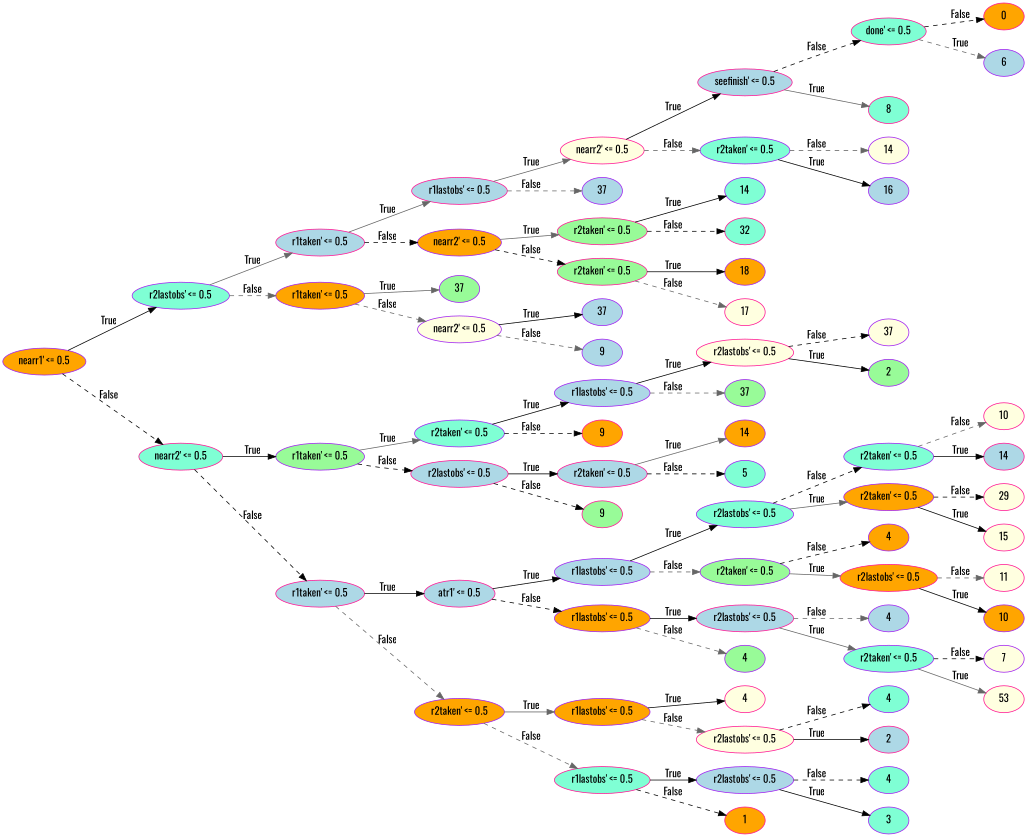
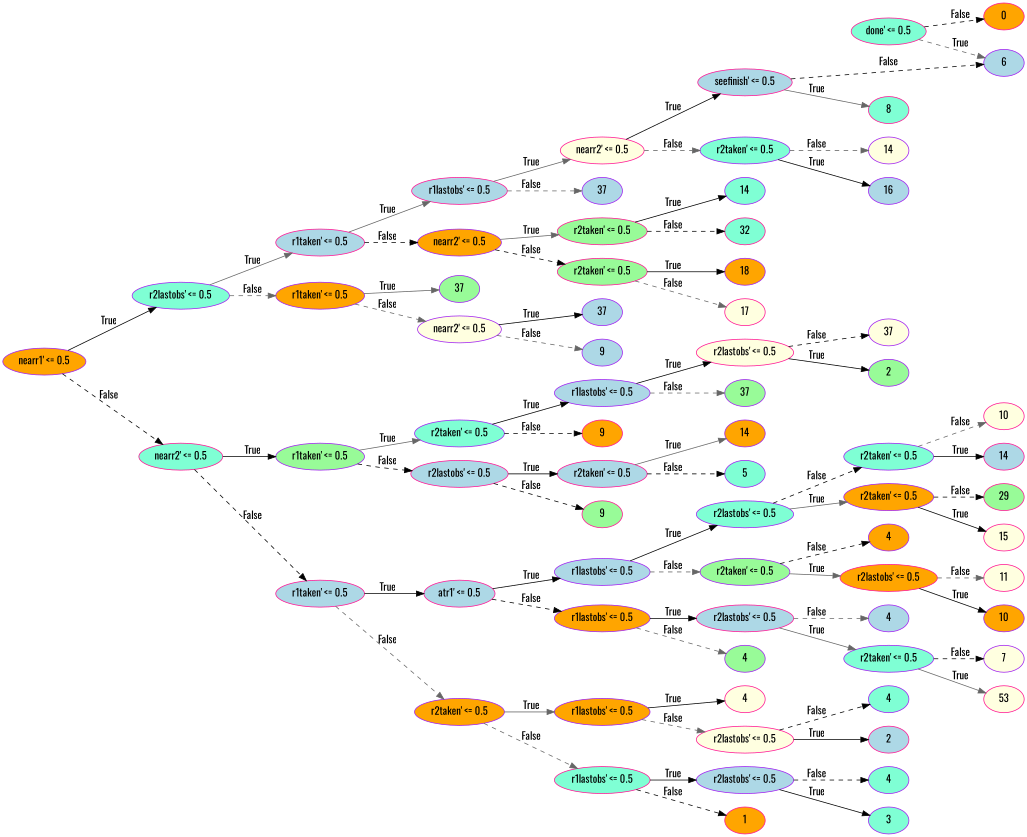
(813, 57) -> (883, 72)
(1004, 497) -> (1004, 497)
